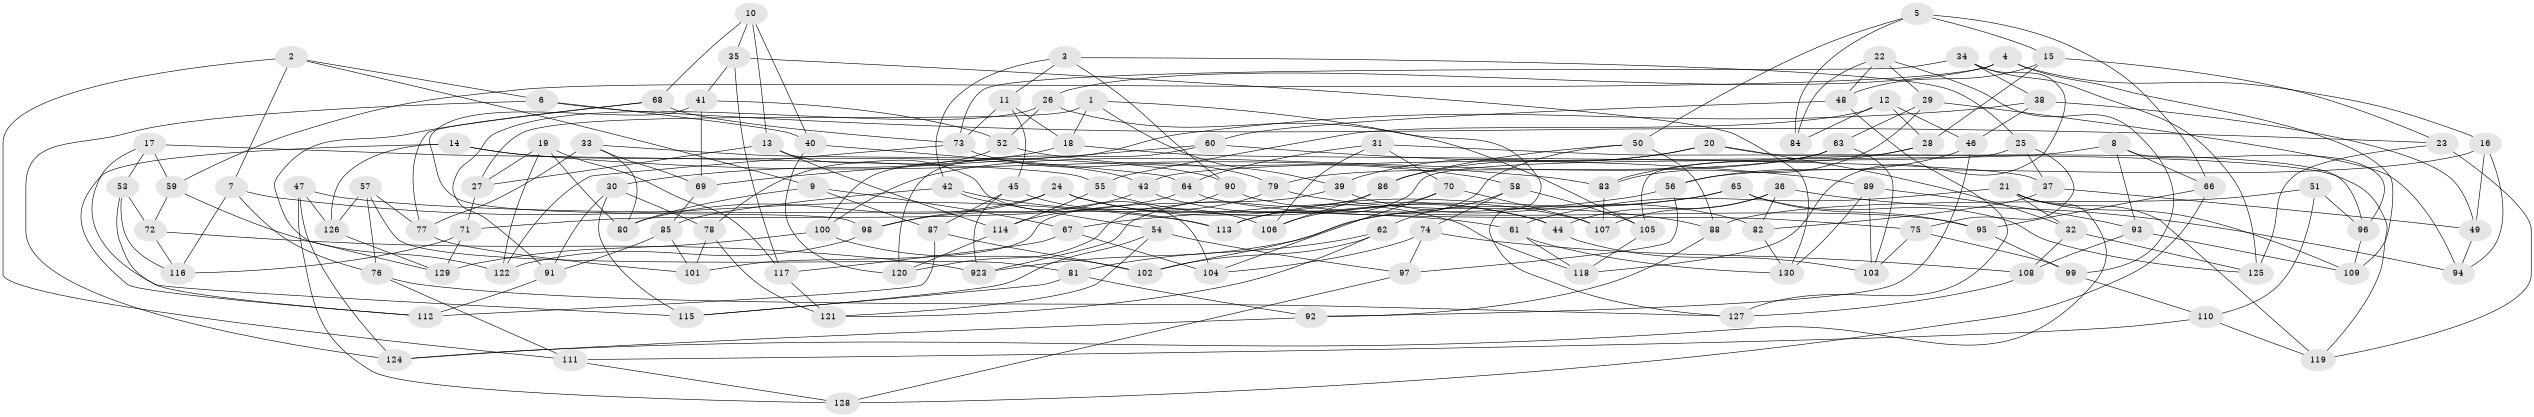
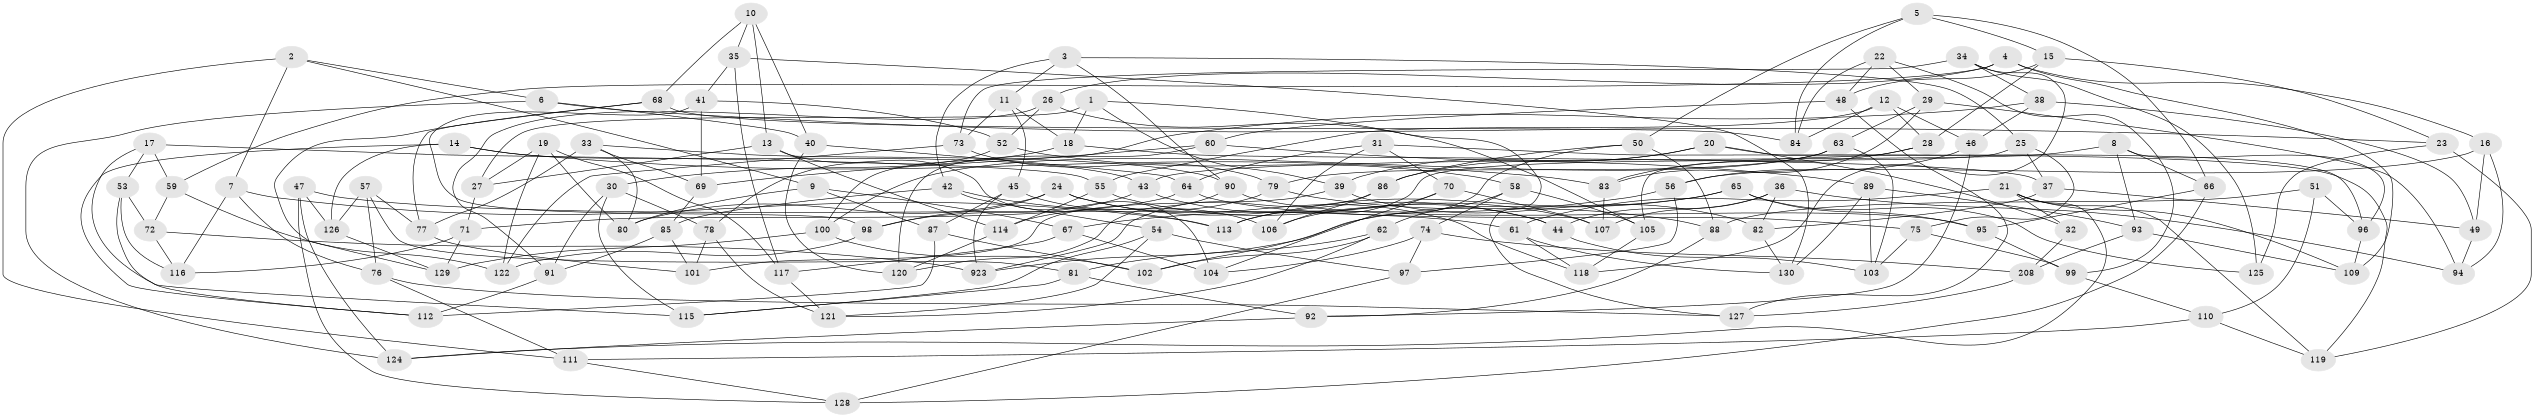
(799, 129) -> (1225, 128)
(2167, 253) -> none
(2027, 274) -> (2027, 274)
